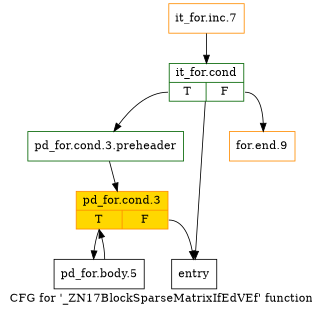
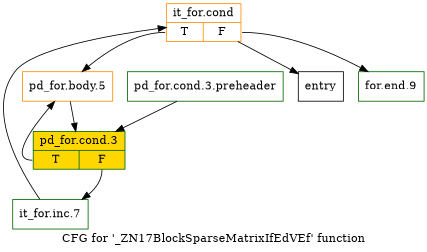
(206, 18) -> (50, 214)
(206, 82) -> (204, 23)
(140, 103) -> (124, 43)
(262, 146) -> (391, 86)
(122, 210) -> (79, 150)
(186, 231) -> (98, 183)
(99, 274) -> (68, 86)
